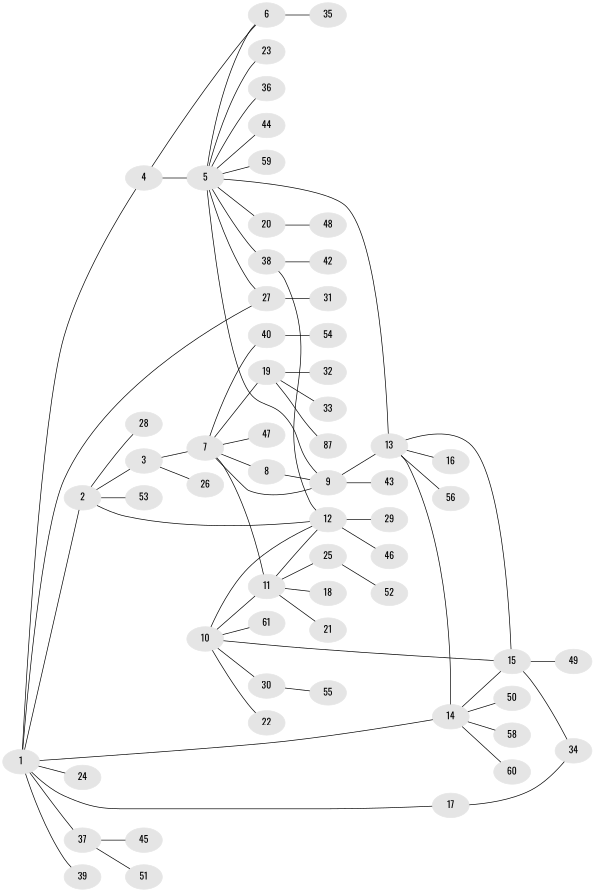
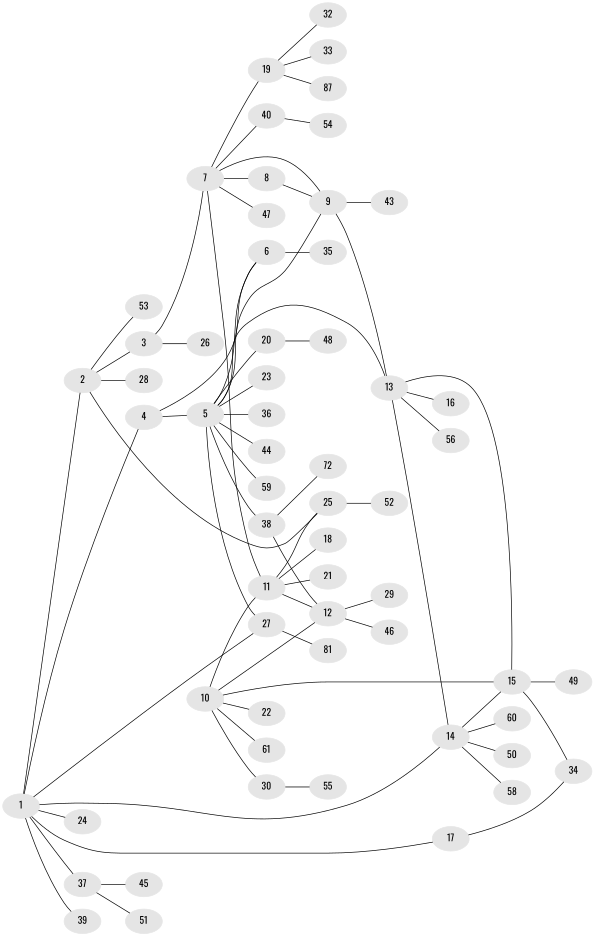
(328, 262) -> (328, 466)
(328, 299) -> (328, 651)
(202, 525) -> (188, 508)
